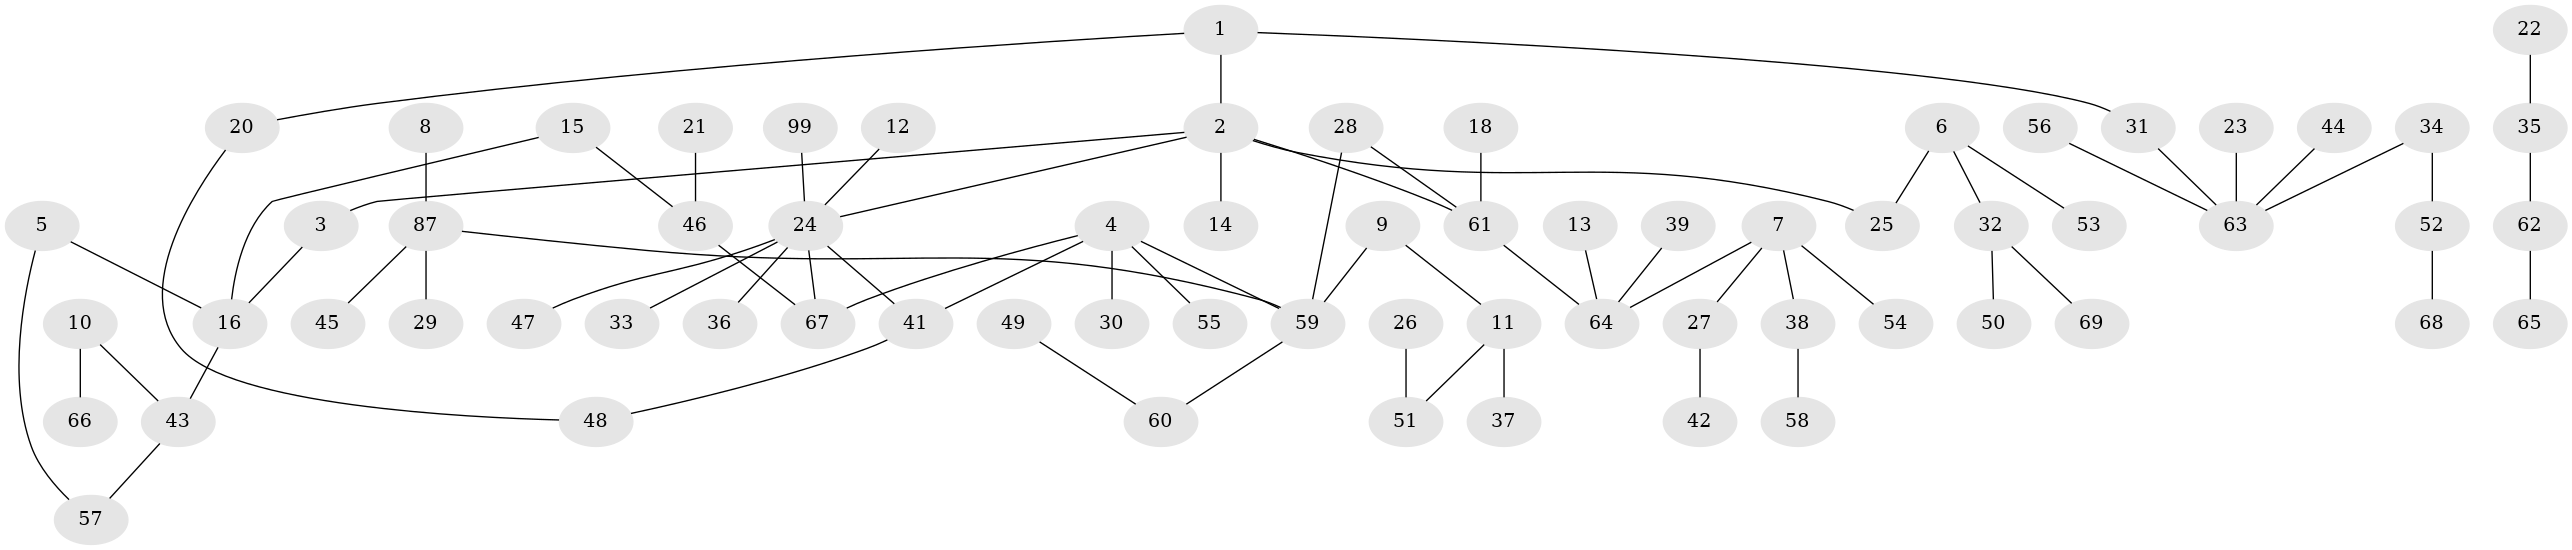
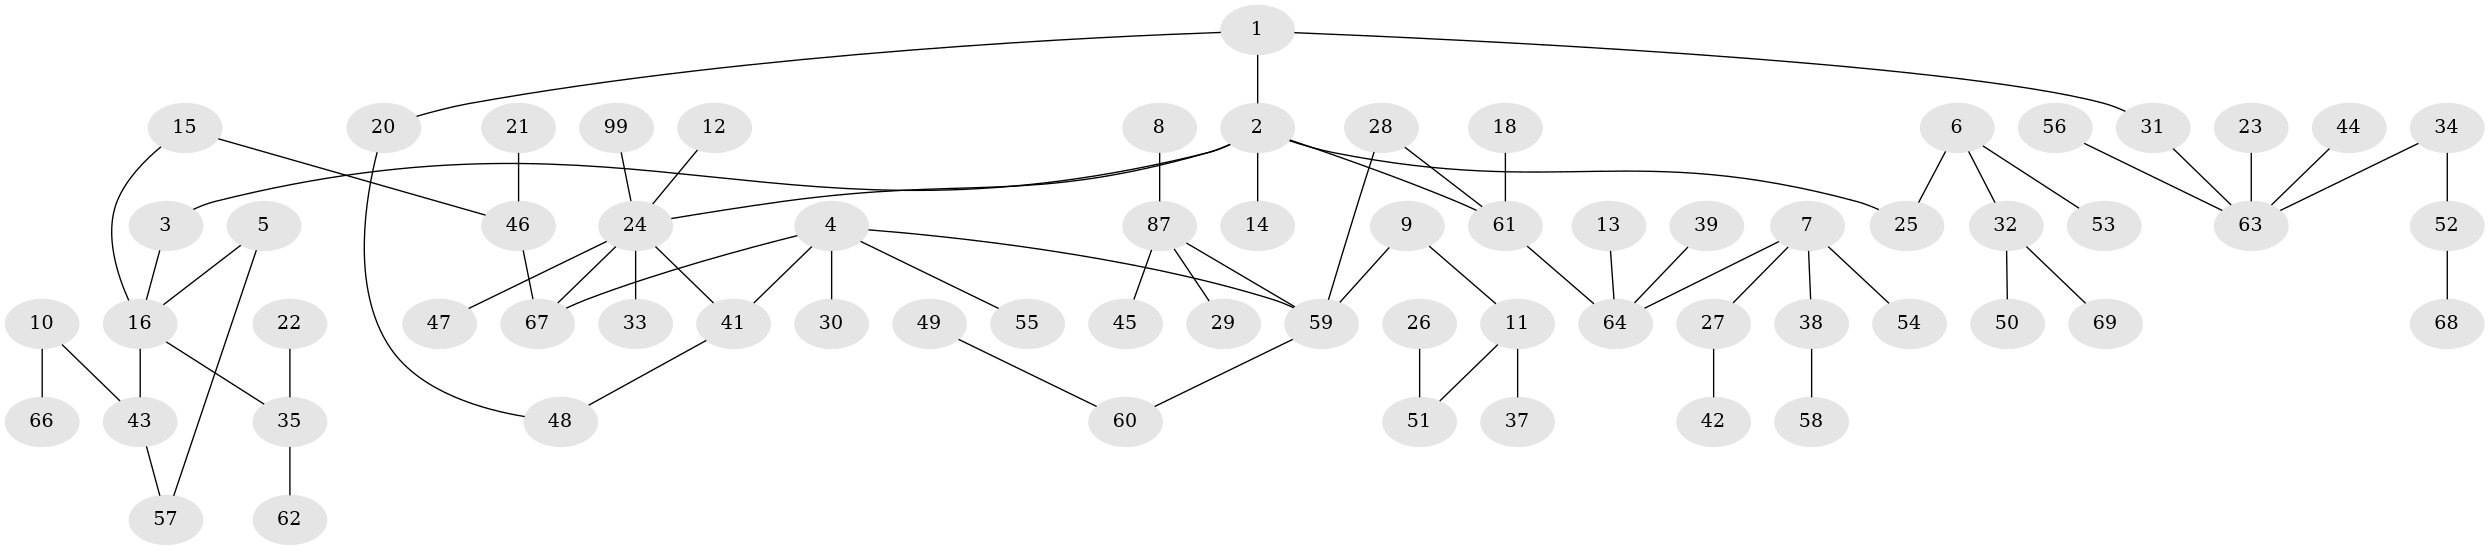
(720, 324) -> none
(2530, 324) -> none
none -> (208, 368)
